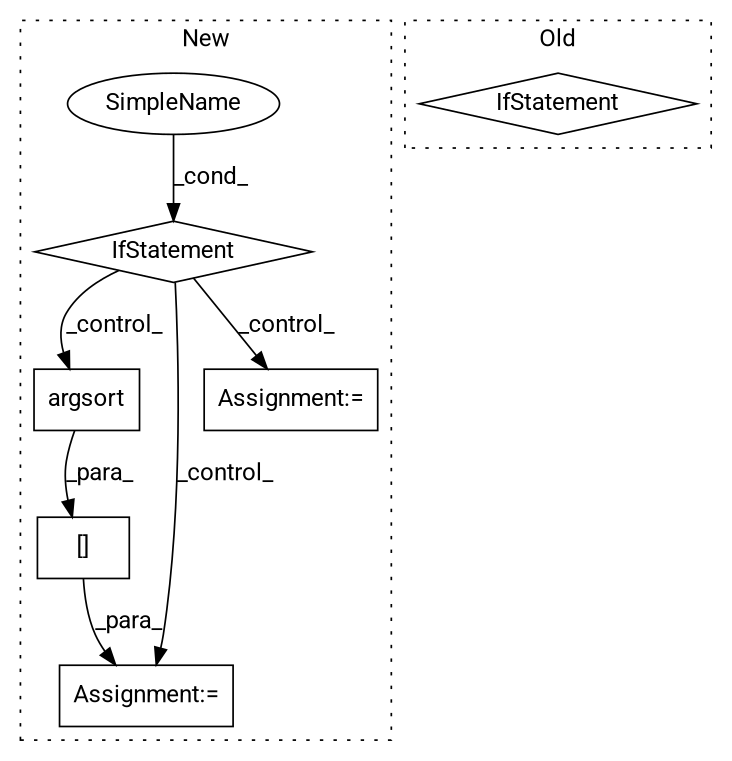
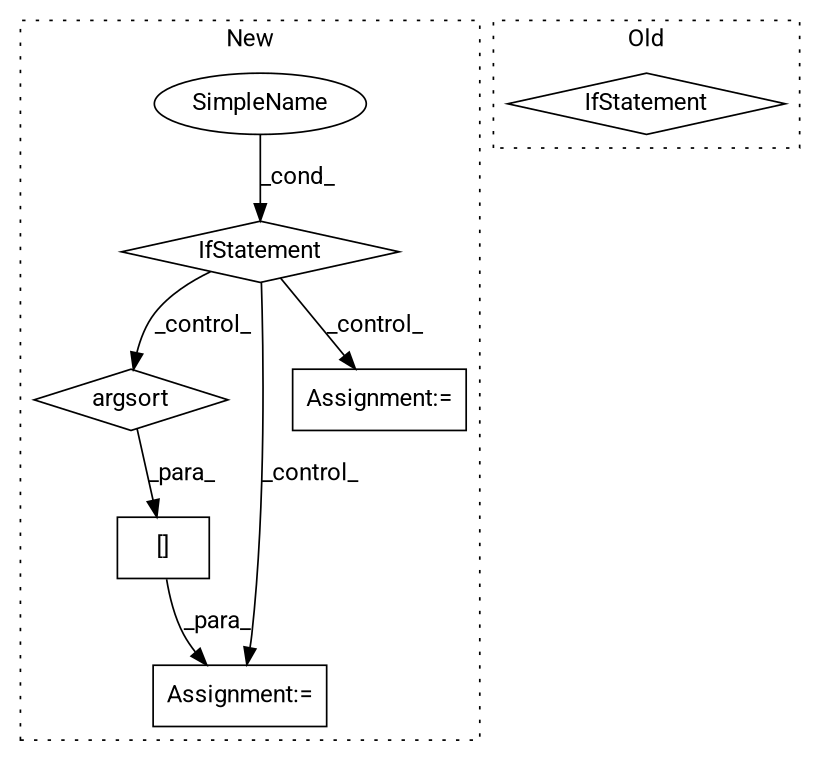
(87, 400) -> (131, 400)
